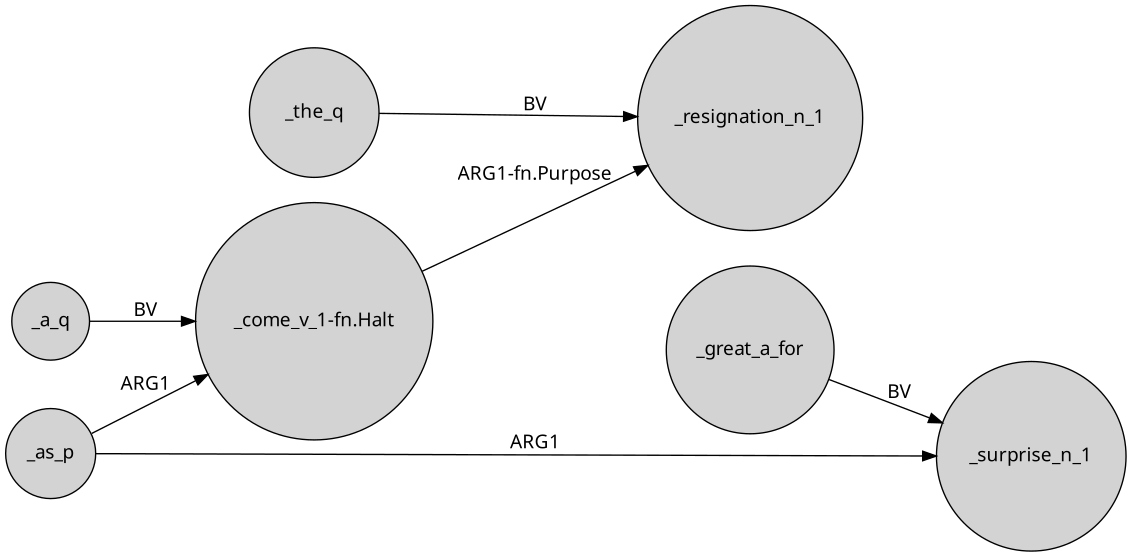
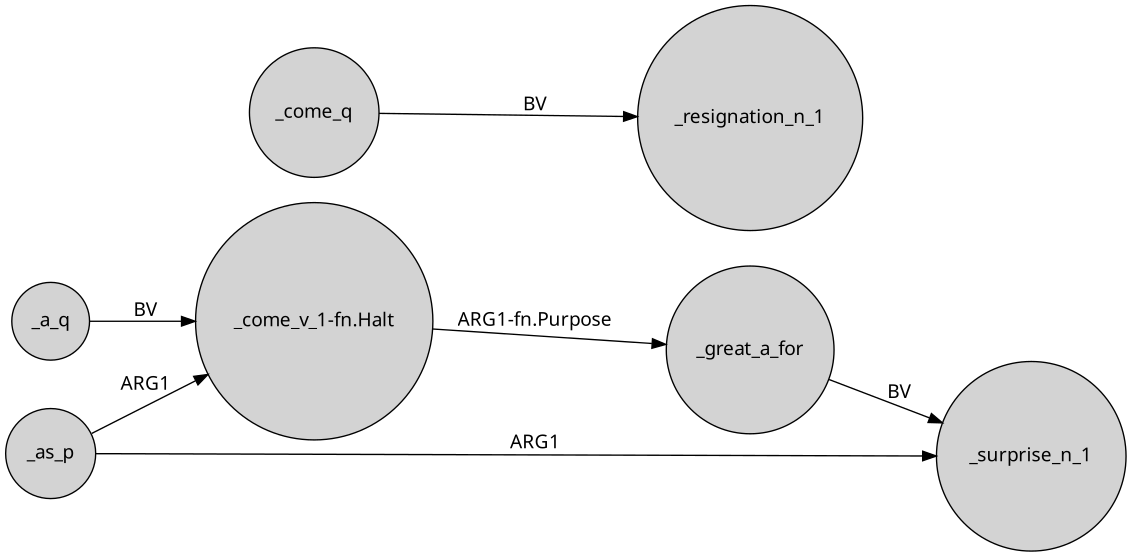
(314, 113) -> (314, 113)
(529, 221) -> (542, 336)
